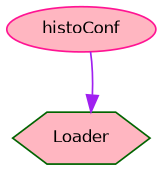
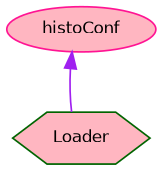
(92, 73) -> (70, 90)
